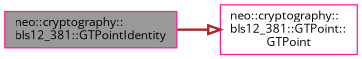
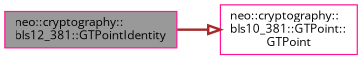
(289, 30) -> (289, 30)
